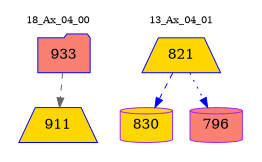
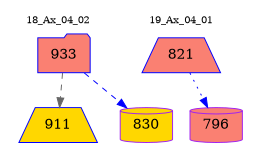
(58, 21) -> (58, 21)
(181, 21) -> (181, 21)
(181, 55) -> (181, 55)
(166, 86) -> (98, 84)
